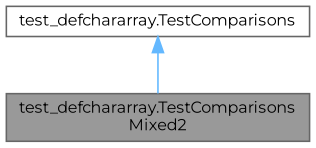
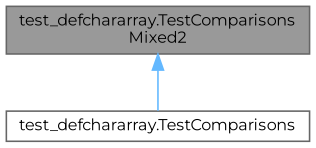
(158, 73) -> (158, 90)
